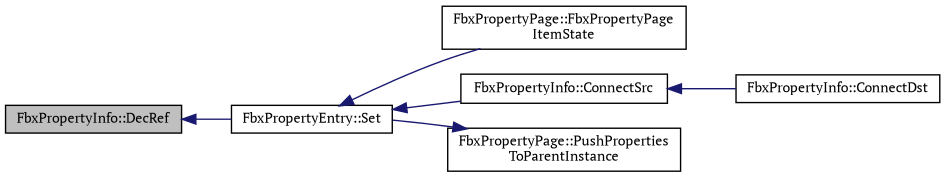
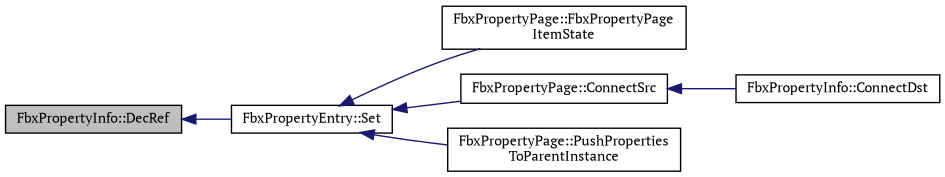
(564, 89) -> (564, 89)
(423, 123) -> (411, 140)
